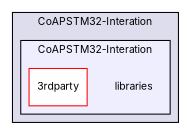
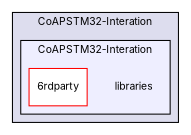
(58, 87) -> (58, 87)
